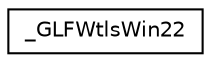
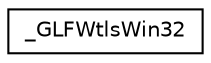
(105, 31) -> (105, 31)
